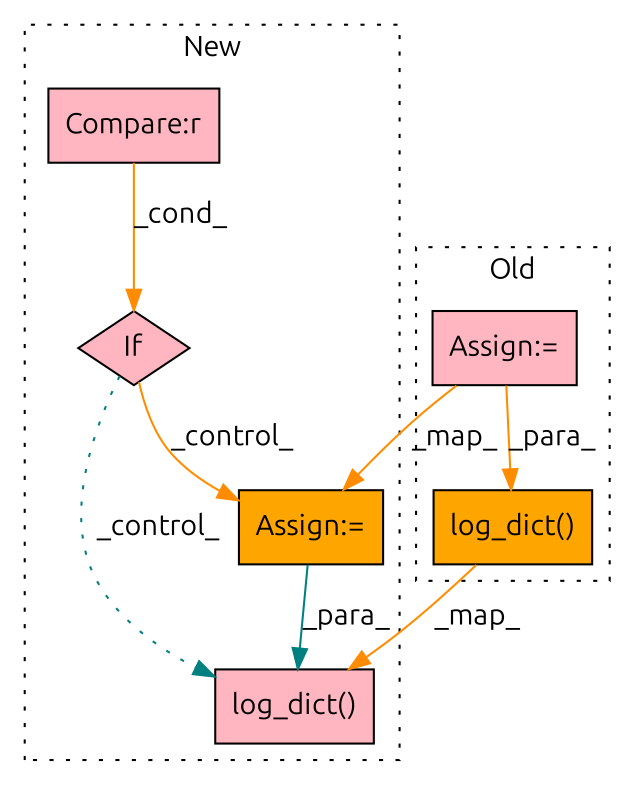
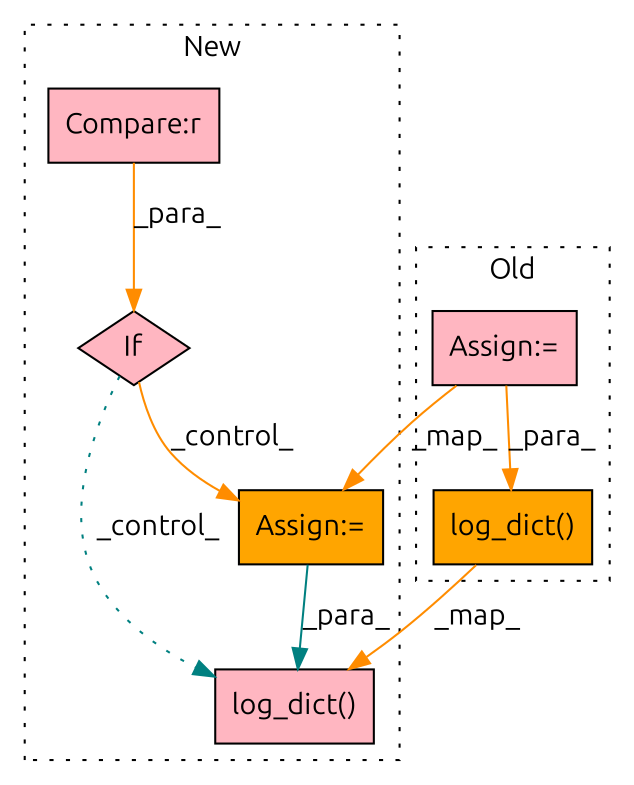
(181, 215) -> (178, 215)
